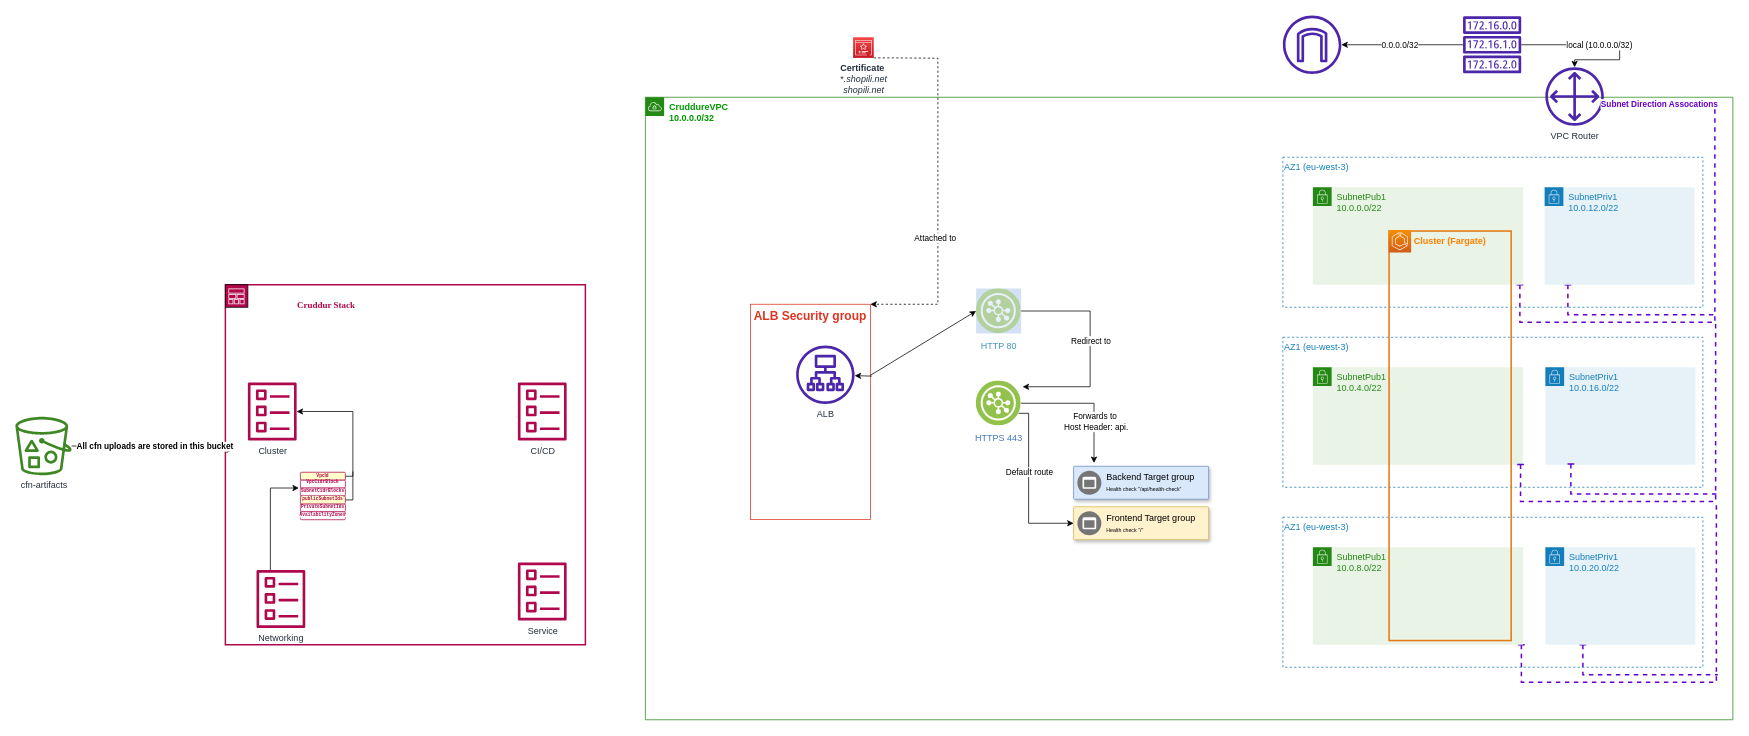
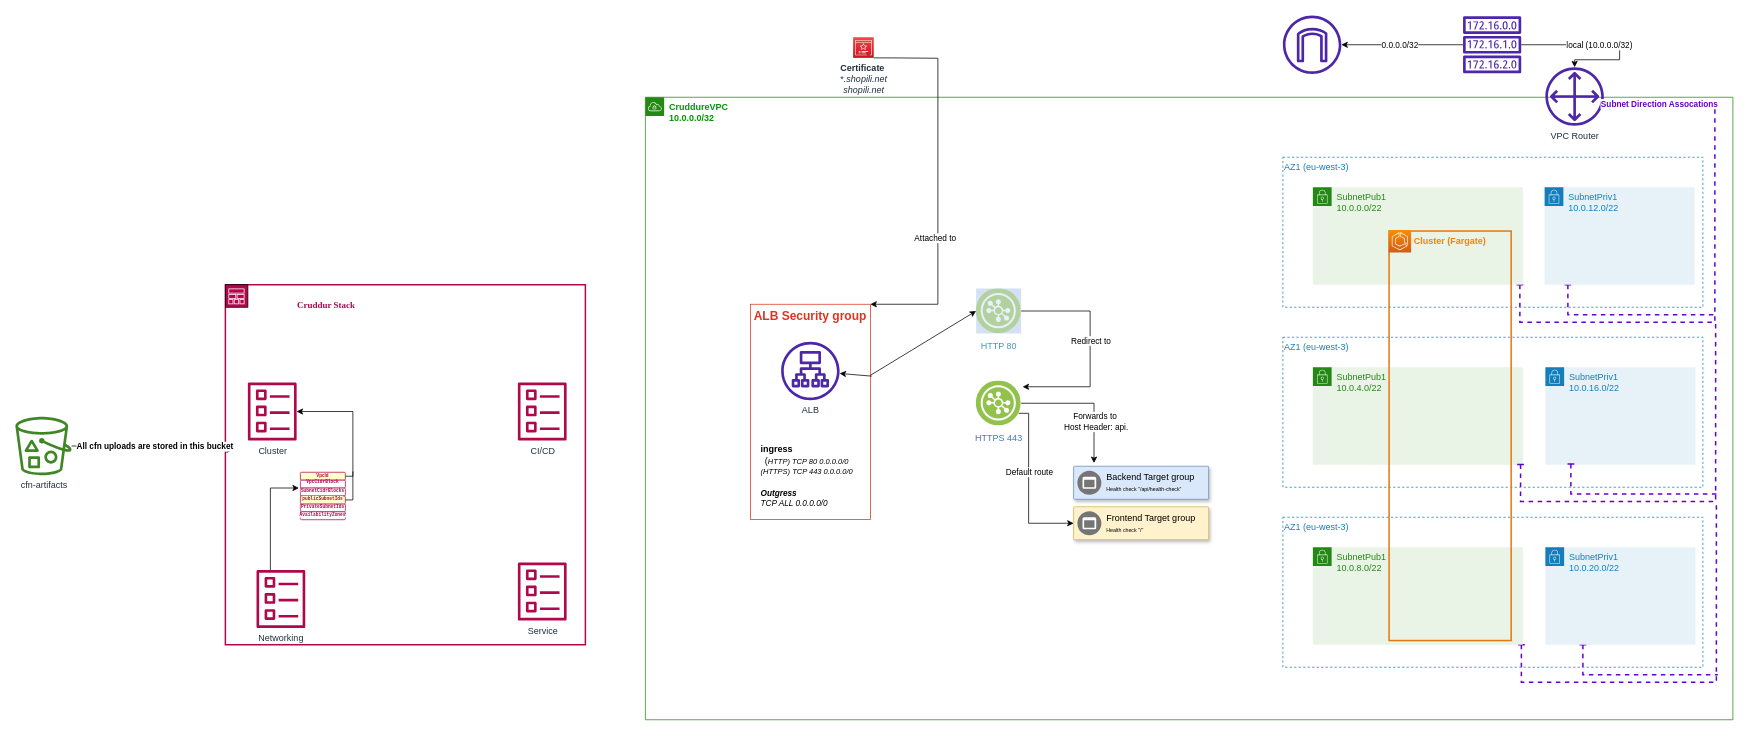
(938, 114) -> (938, 114)
(825, 375) -> (810, 371)
none -> (807, 477)
